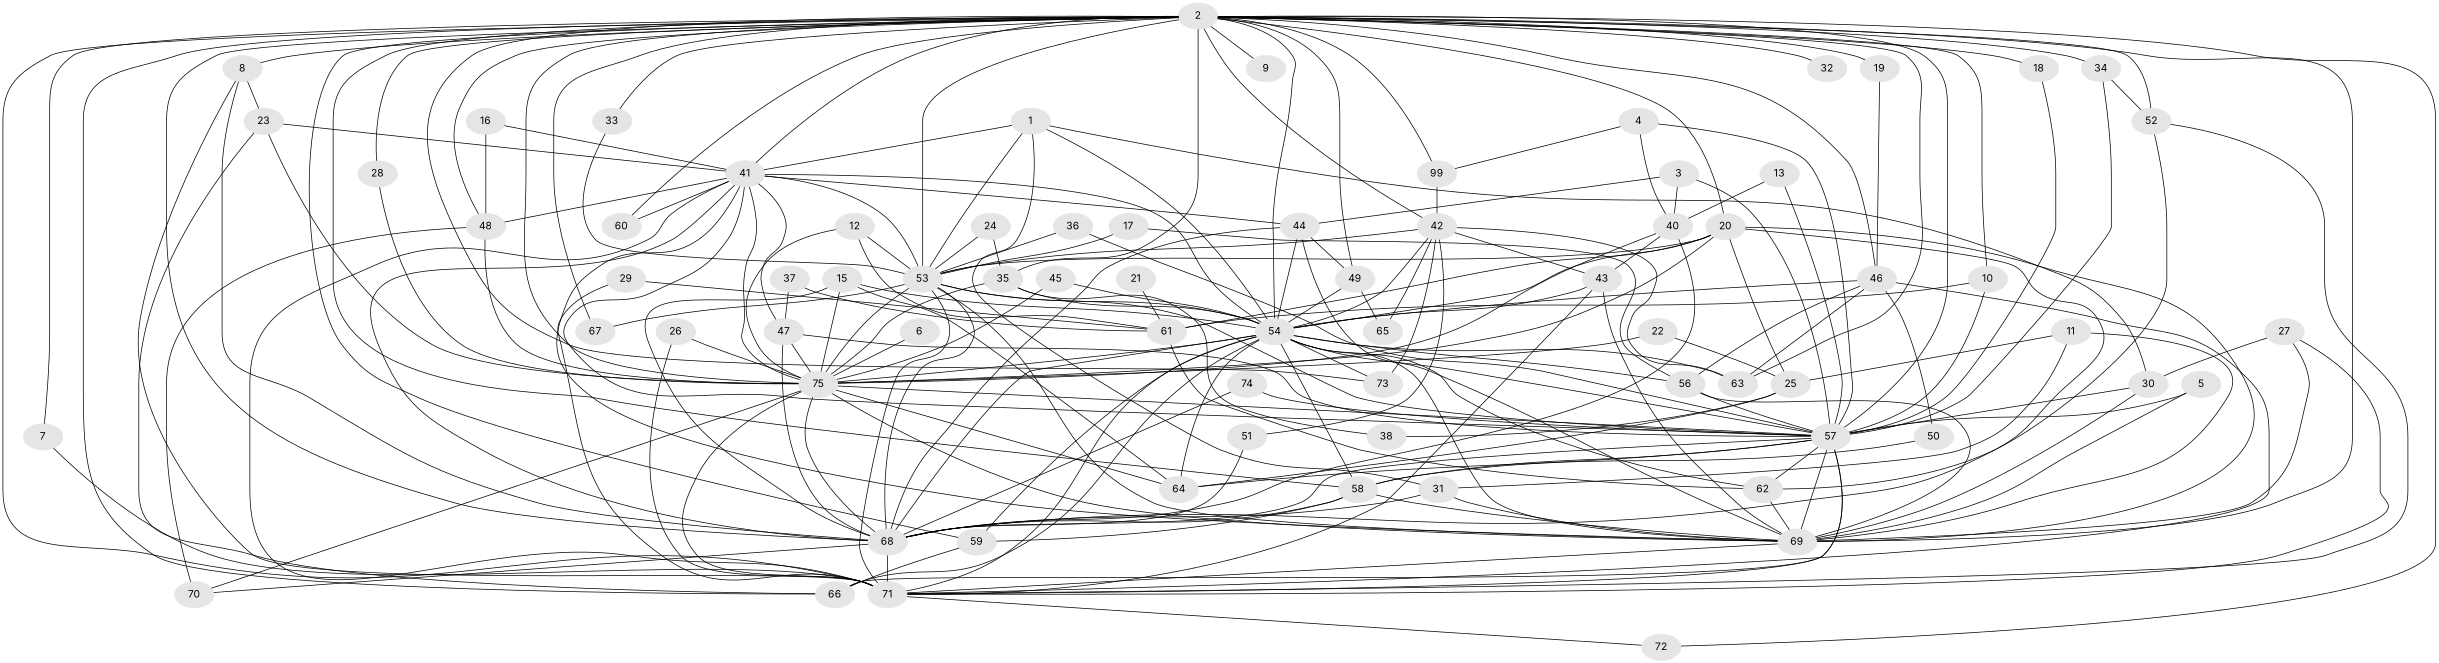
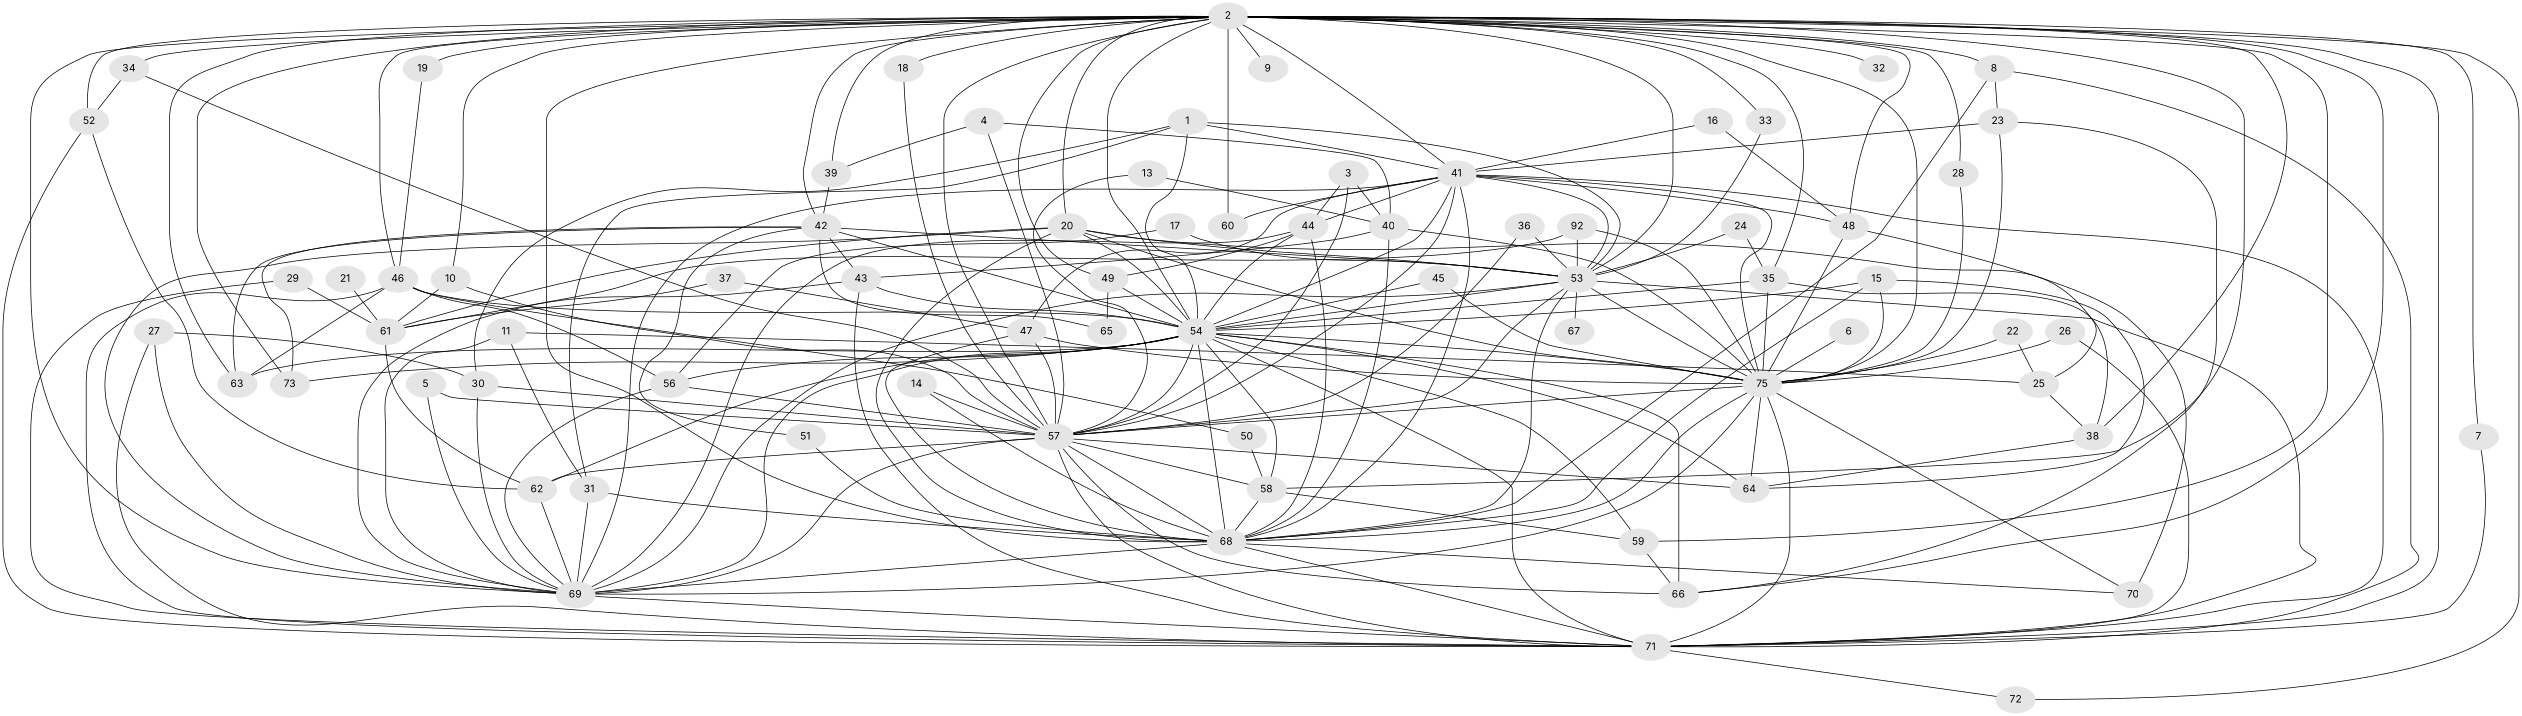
(726, 38) -> (2257, 59)
(1437, 174) -> (831, 174)
(855, 226) -> (1577, 226)
(1247, 384) -> (917, 384)
(1489, 448) -> (1937, 461)
(1506, 516) -> (901, 568)
